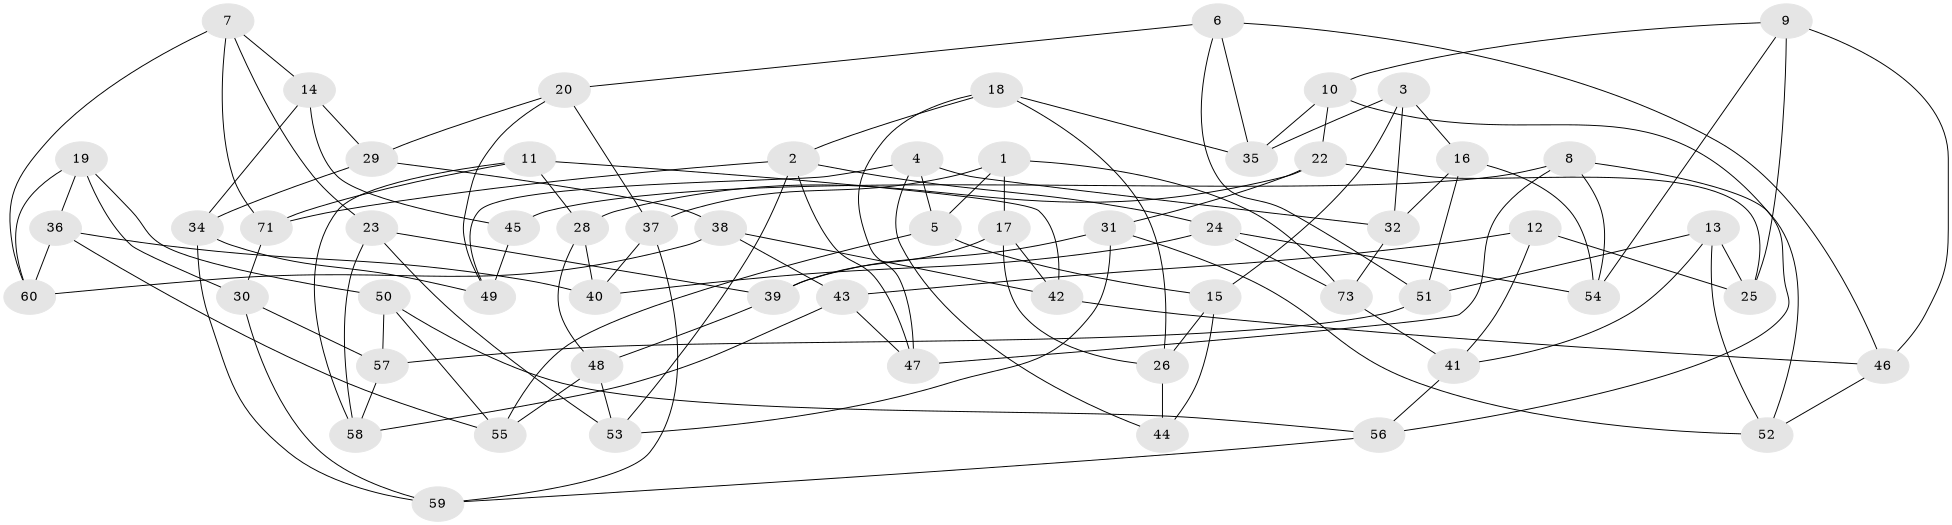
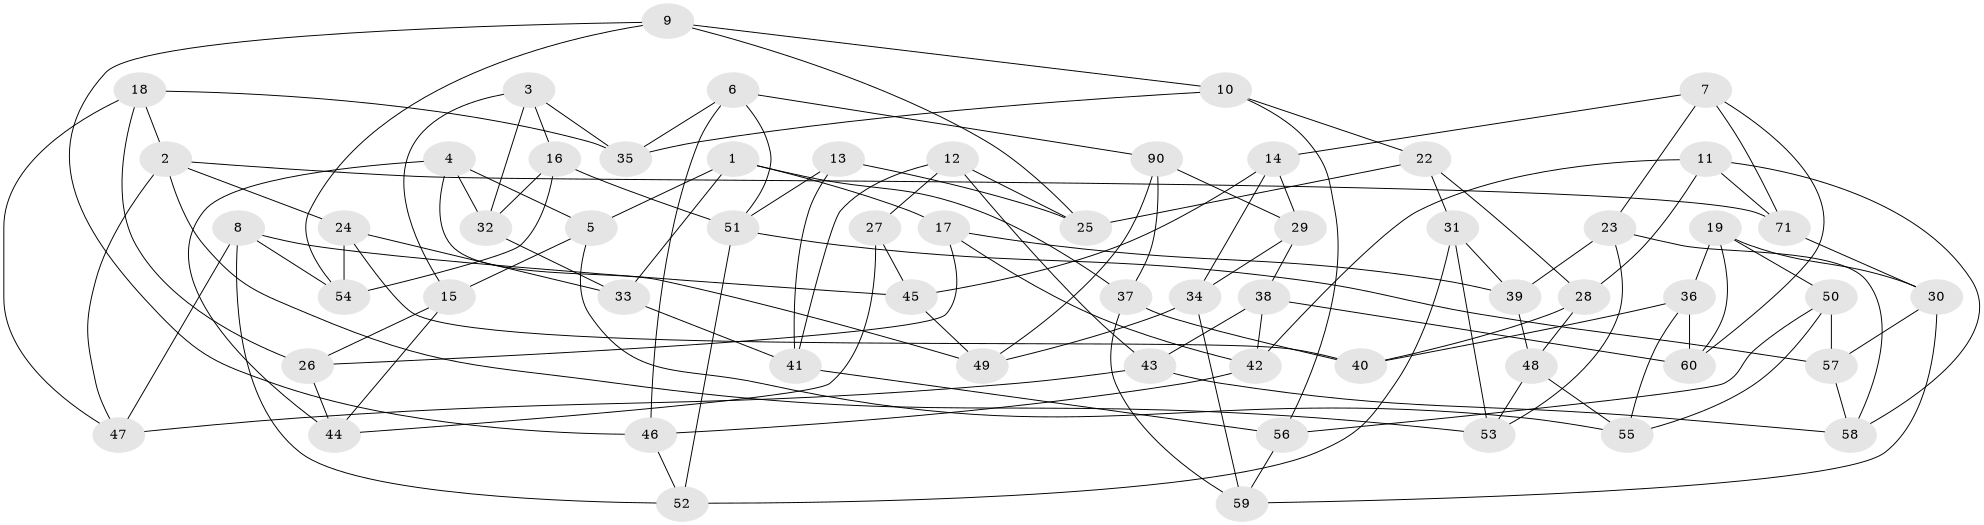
(564, 90) -> (1157, 159)
none -> (875, 228)
(1346, 297) -> (624, 297)
(1721, 336) -> (708, 366)
